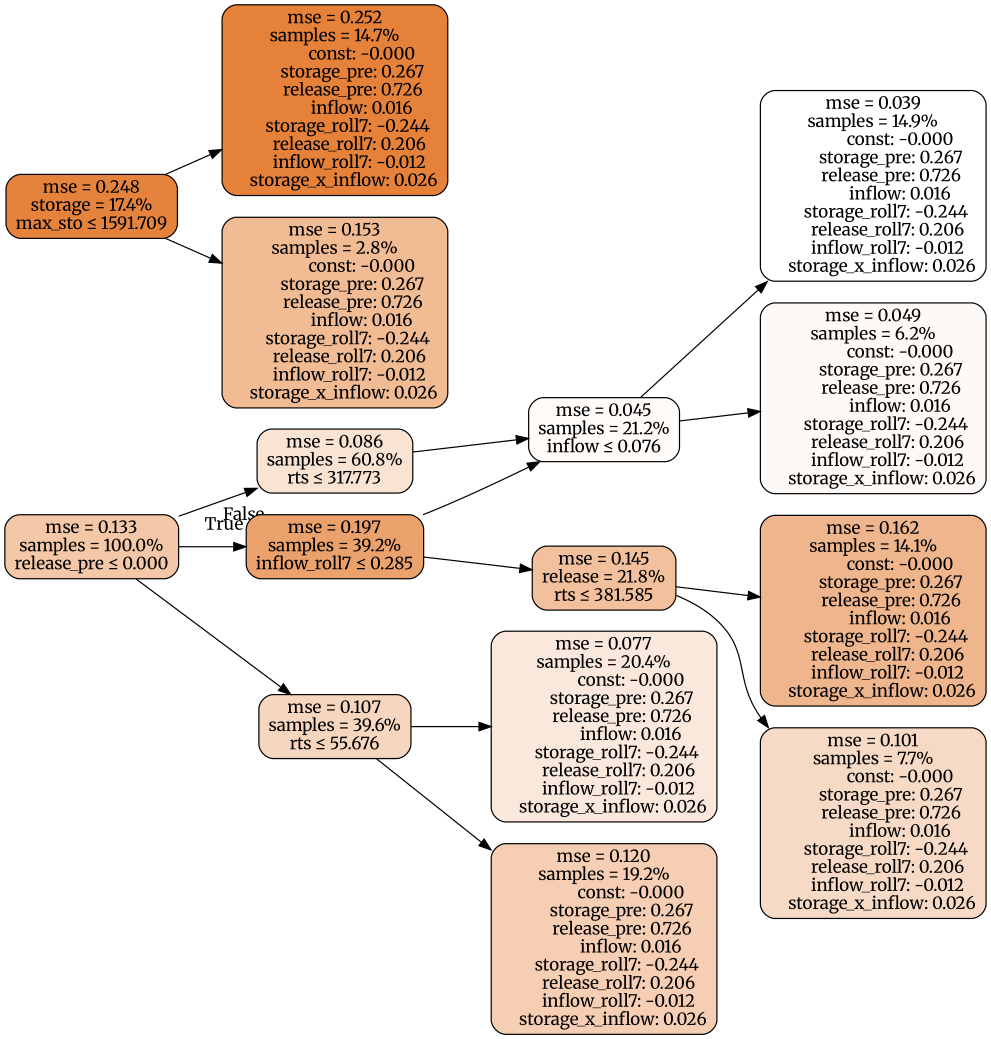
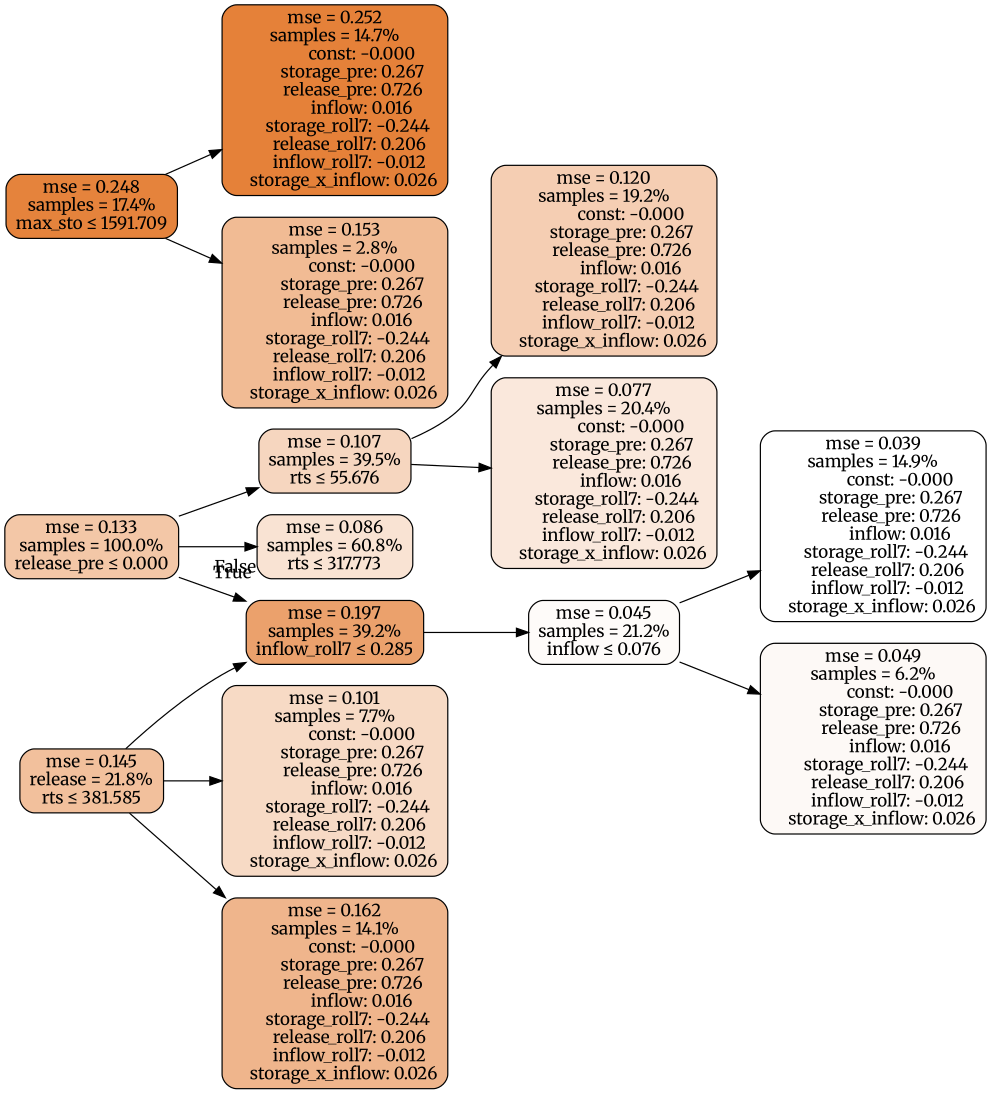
(92, 206) -> (92, 206)
(465, 446) -> none
(472, 563) -> (178, 705)
(335, 727) -> (335, 461)
